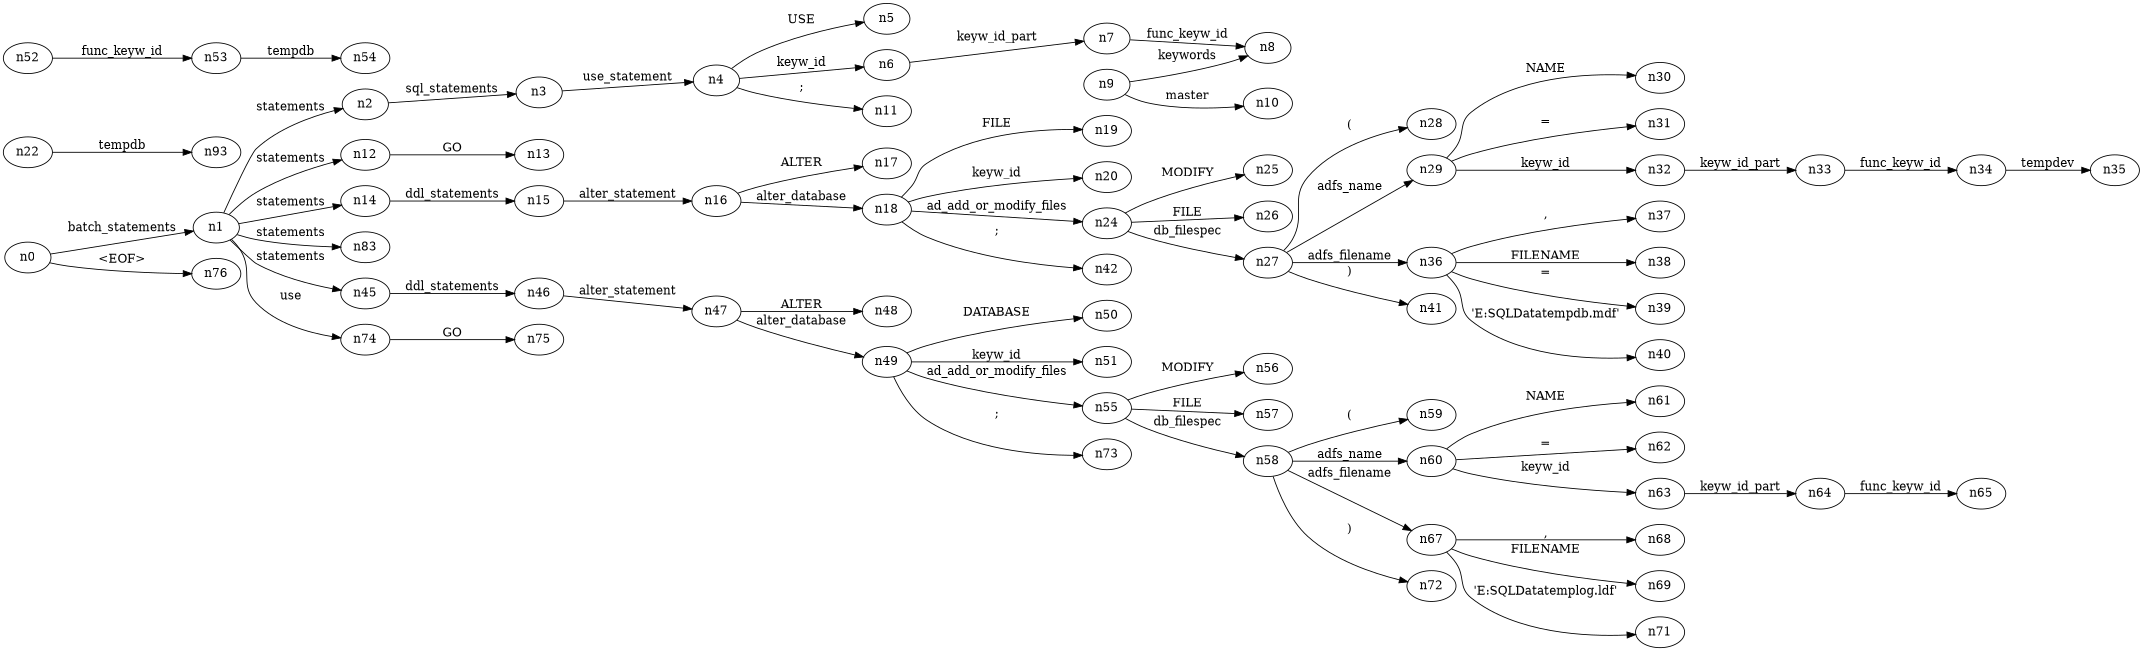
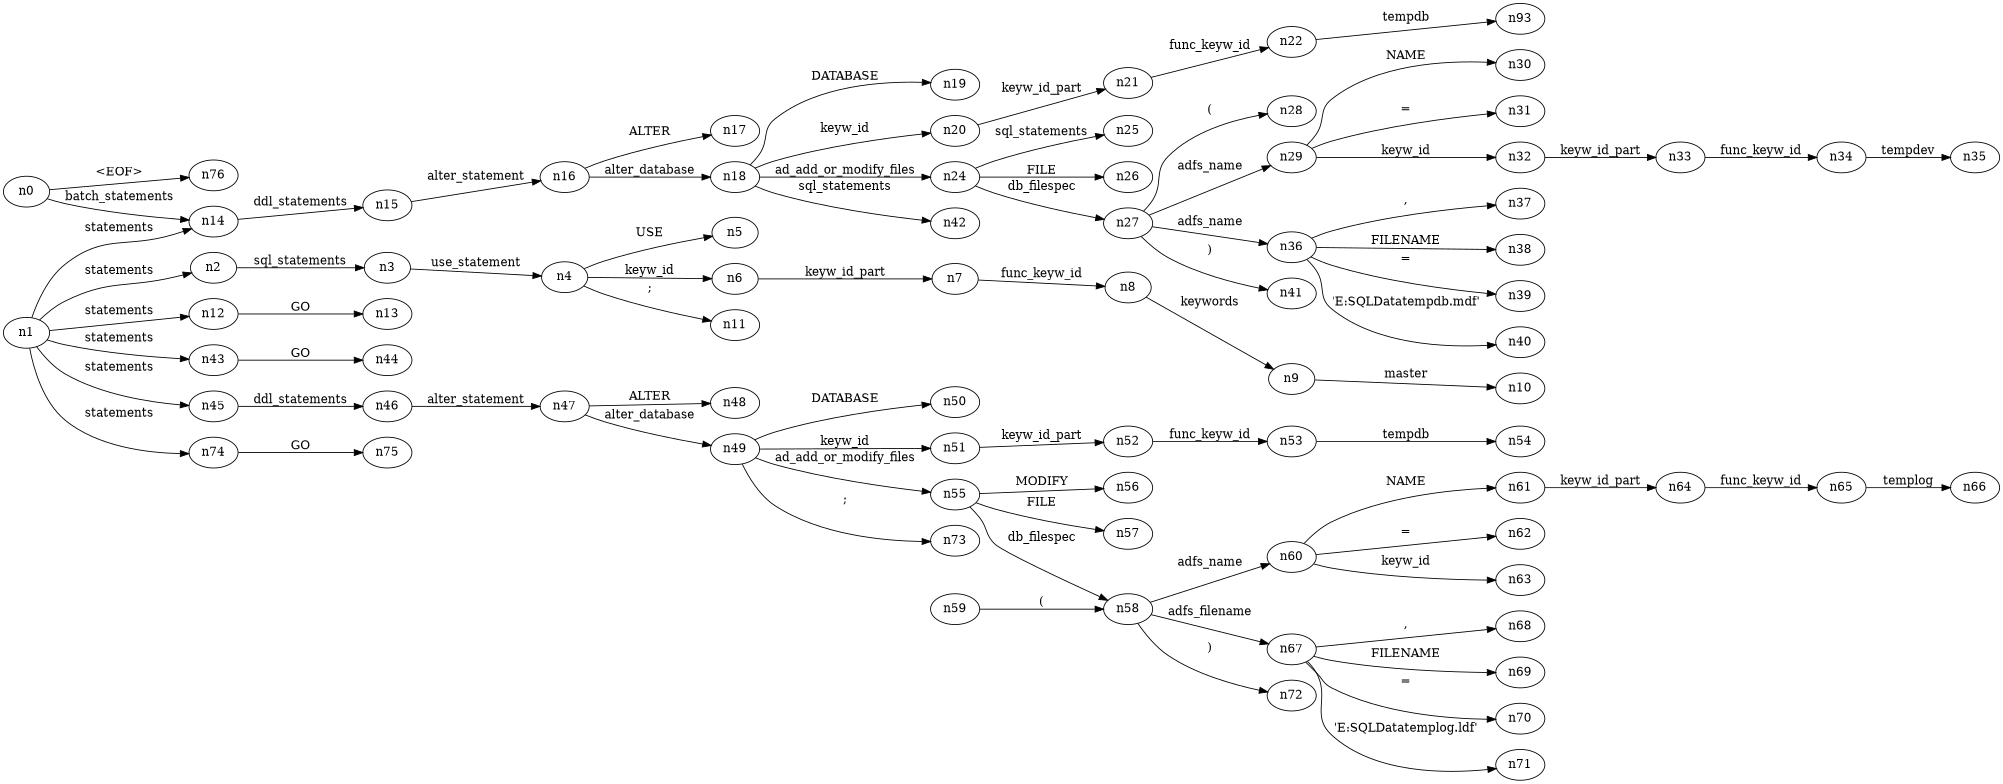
(1185, 72) -> (1206, 331)
none -> (1128, 83)
(997, 124) -> (845, 77)
(1187, 173) -> (1042, 132)
(997, 231) -> (845, 187)
(118, 243) -> (113, 212)
(365, 247) -> (214, 360)
(1350, 256) -> (1210, 222)
(291, 296) -> (119, 414)
none -> (387, 360)
(1343, 434) -> (1037, 609)
none -> (1037, 445)
none -> (1975, 488)
(1736, 494) -> (1596, 488)
none -> (1520, 719)
